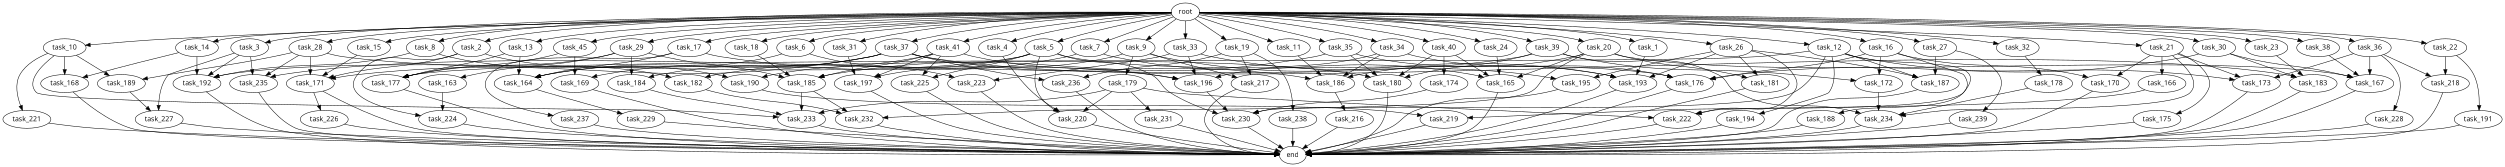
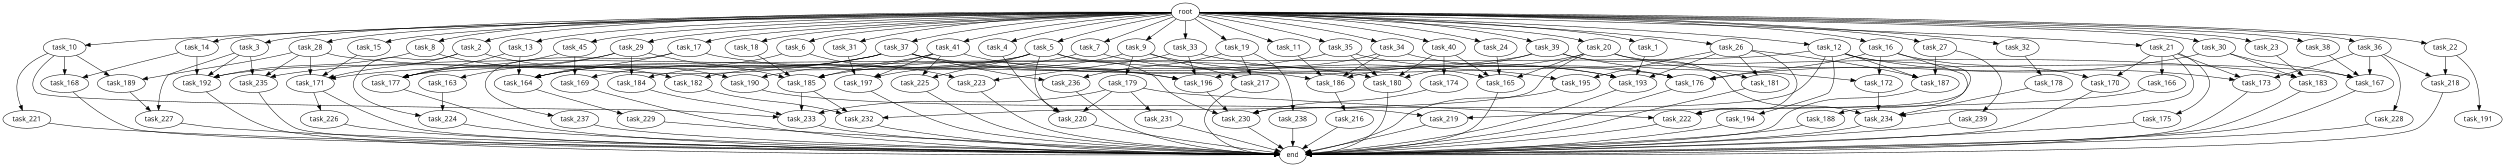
(1886, 146) -> none
